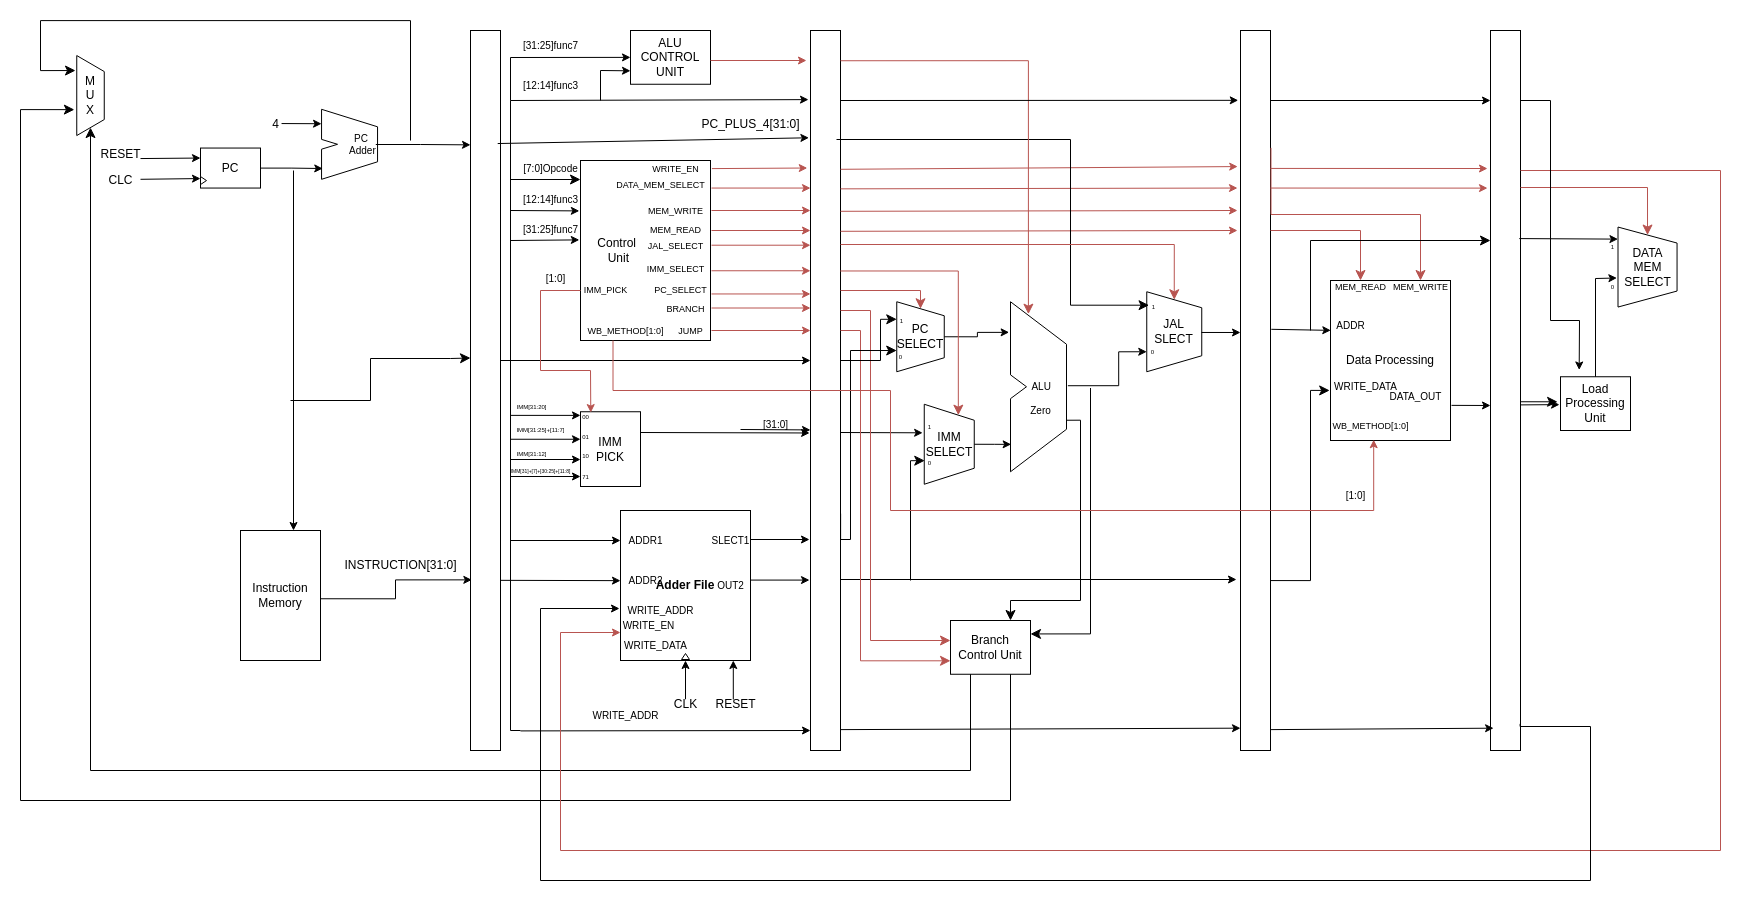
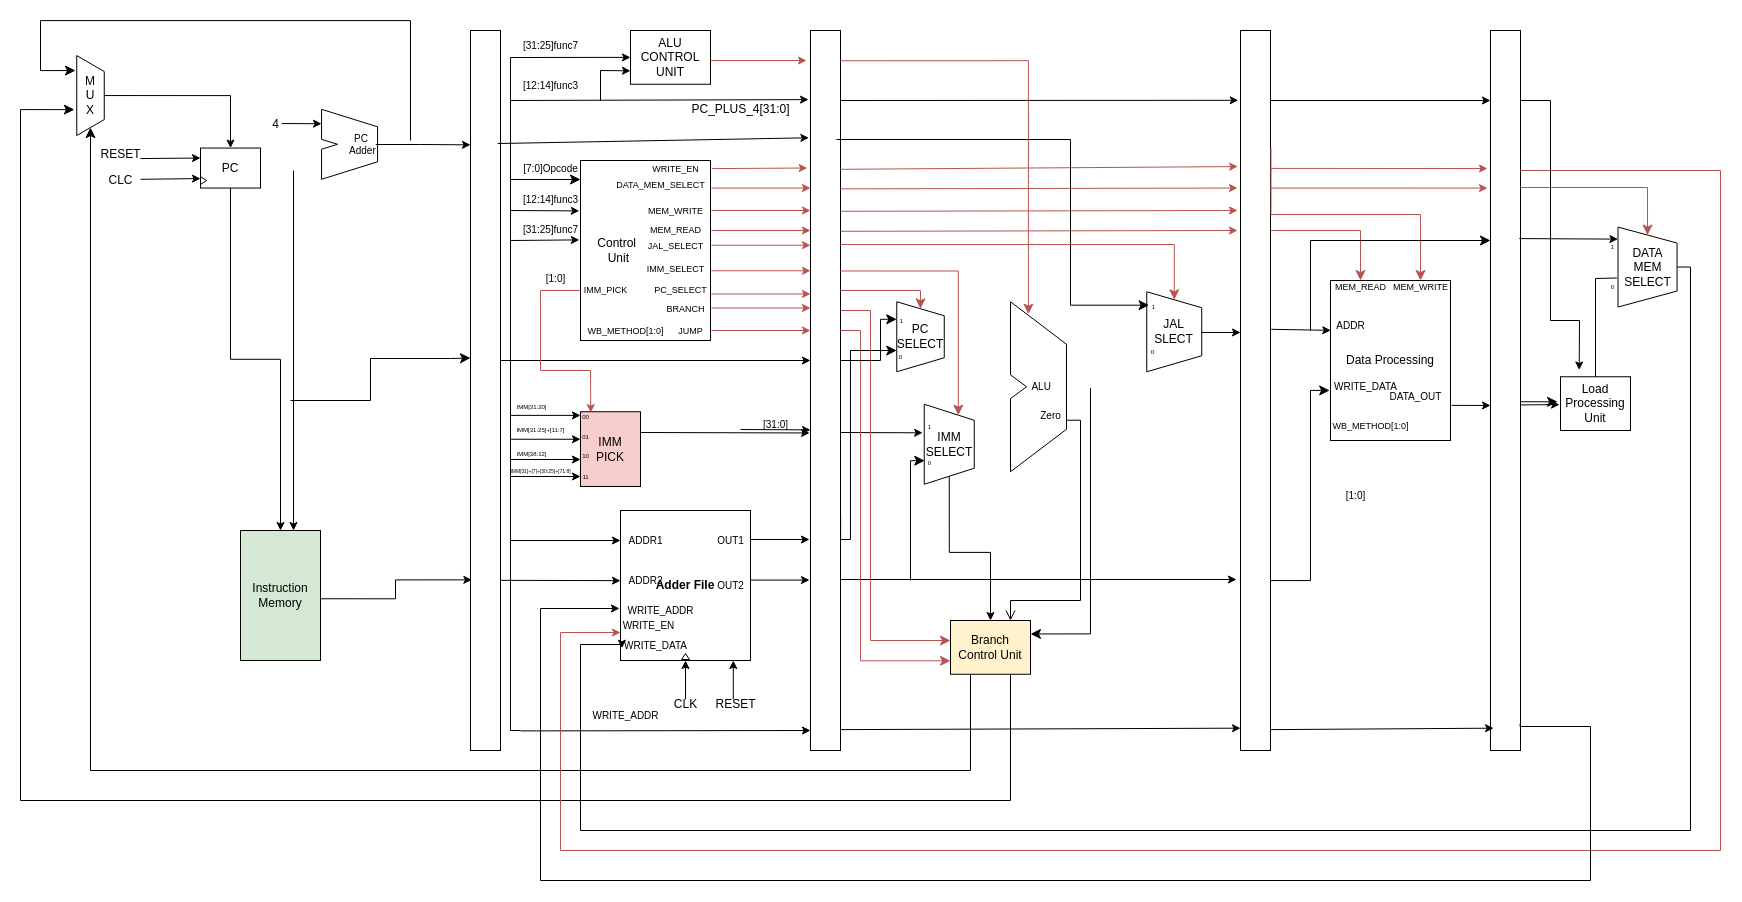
none -> (190, 96)
(751, 124) -> (741, 109)
(288, 168) -> (252, 359)
(1609, 278) -> (1611, 278)
(975, 337) -> none
(1119, 384) -> none
(1041, 411) -> (1051, 416)
(989, 444) -> (962, 552)
(611, 449) -> (611, 449)
(532, 453) -> (532, 453)
(541, 470) -> (541, 470)
(586, 476) -> (586, 476)
(964, 511) -> none
(731, 541) -> (731, 541)
(401, 566) -> none
(281, 596) -> (281, 596)
(1011, 611) -> (1011, 613)
(991, 647) -> (991, 647)
none -> (1309, 831)
